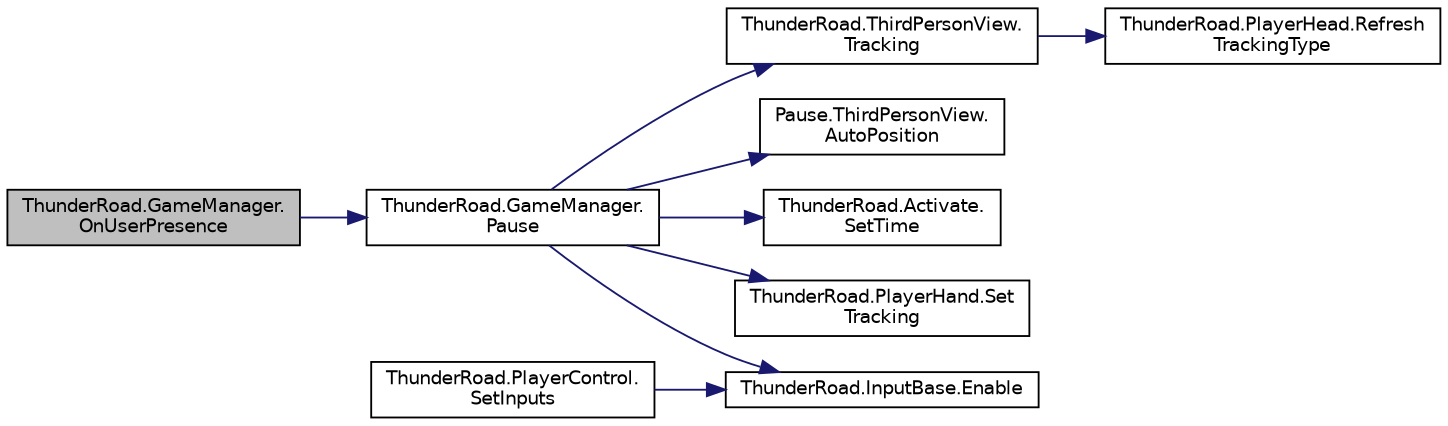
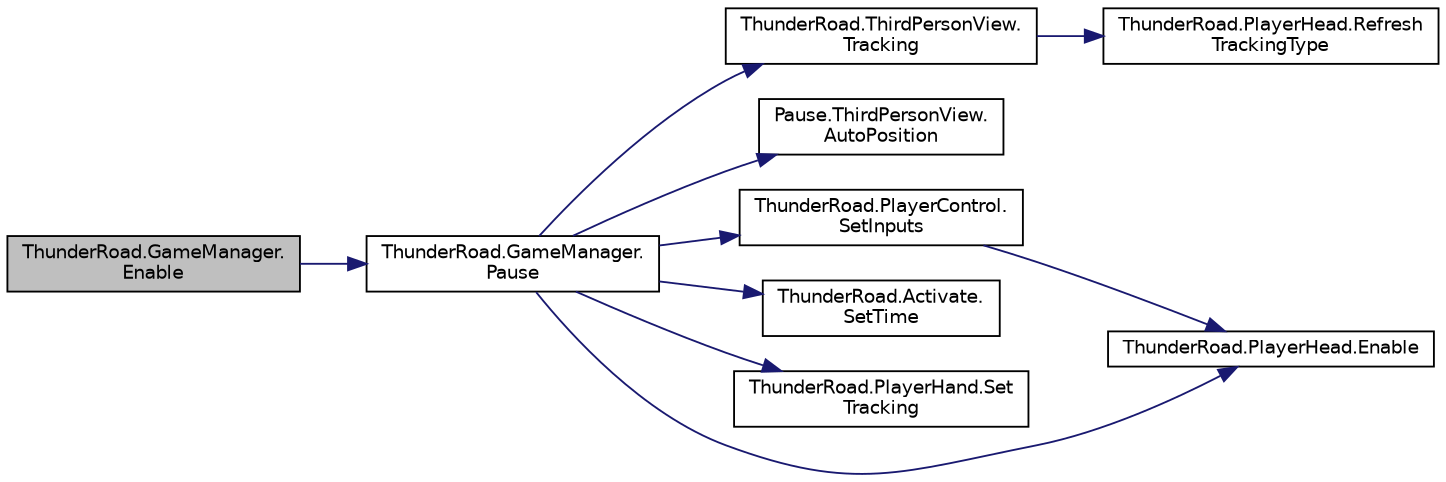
(154, 218) -> (154, 264)
none -> (690, 242)
(882, 390) -> (1271, 349)
